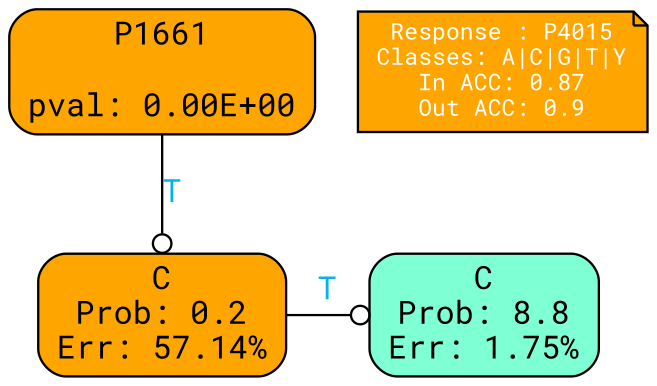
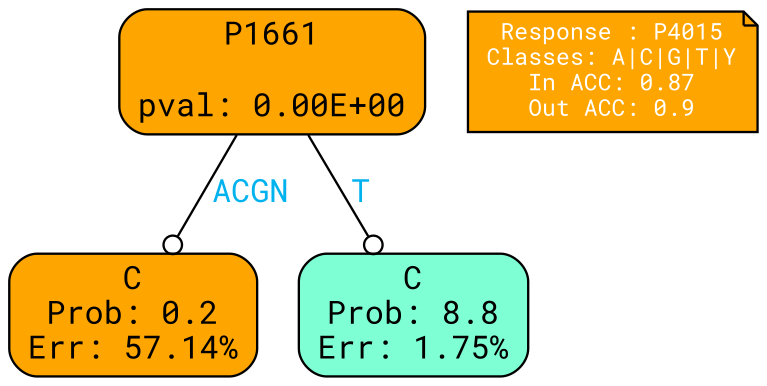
(173, 193) -> (251, 193)
(319, 315) -> (338, 186)
